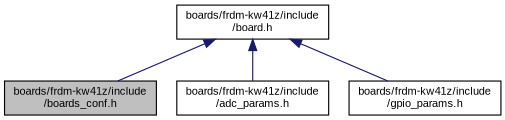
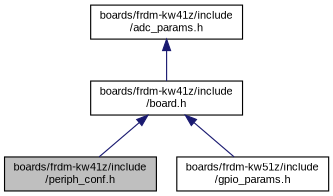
(253, 66) -> (167, 66)
(80, 98) -> (80, 174)
(425, 98) -> (253, 174)
